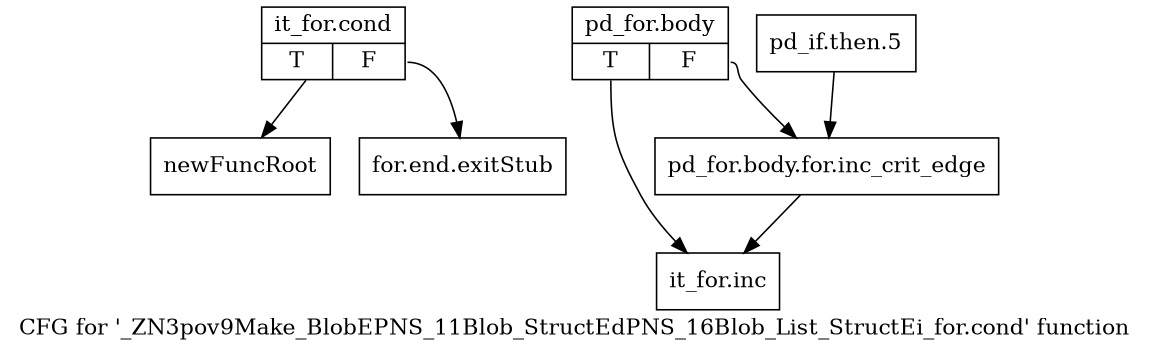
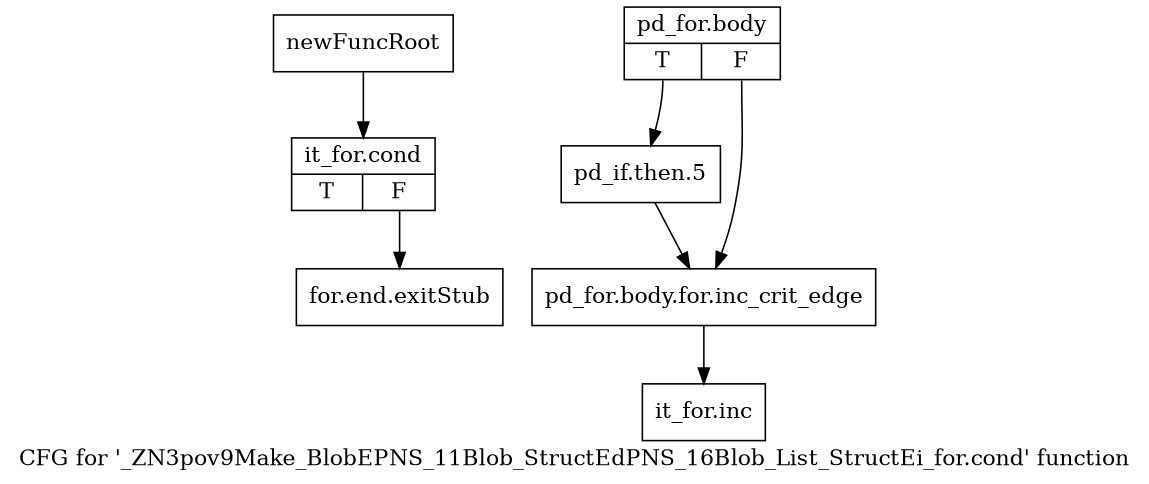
(289, 102) -> (363, 97)
(627, 168) -> (661, 106)
